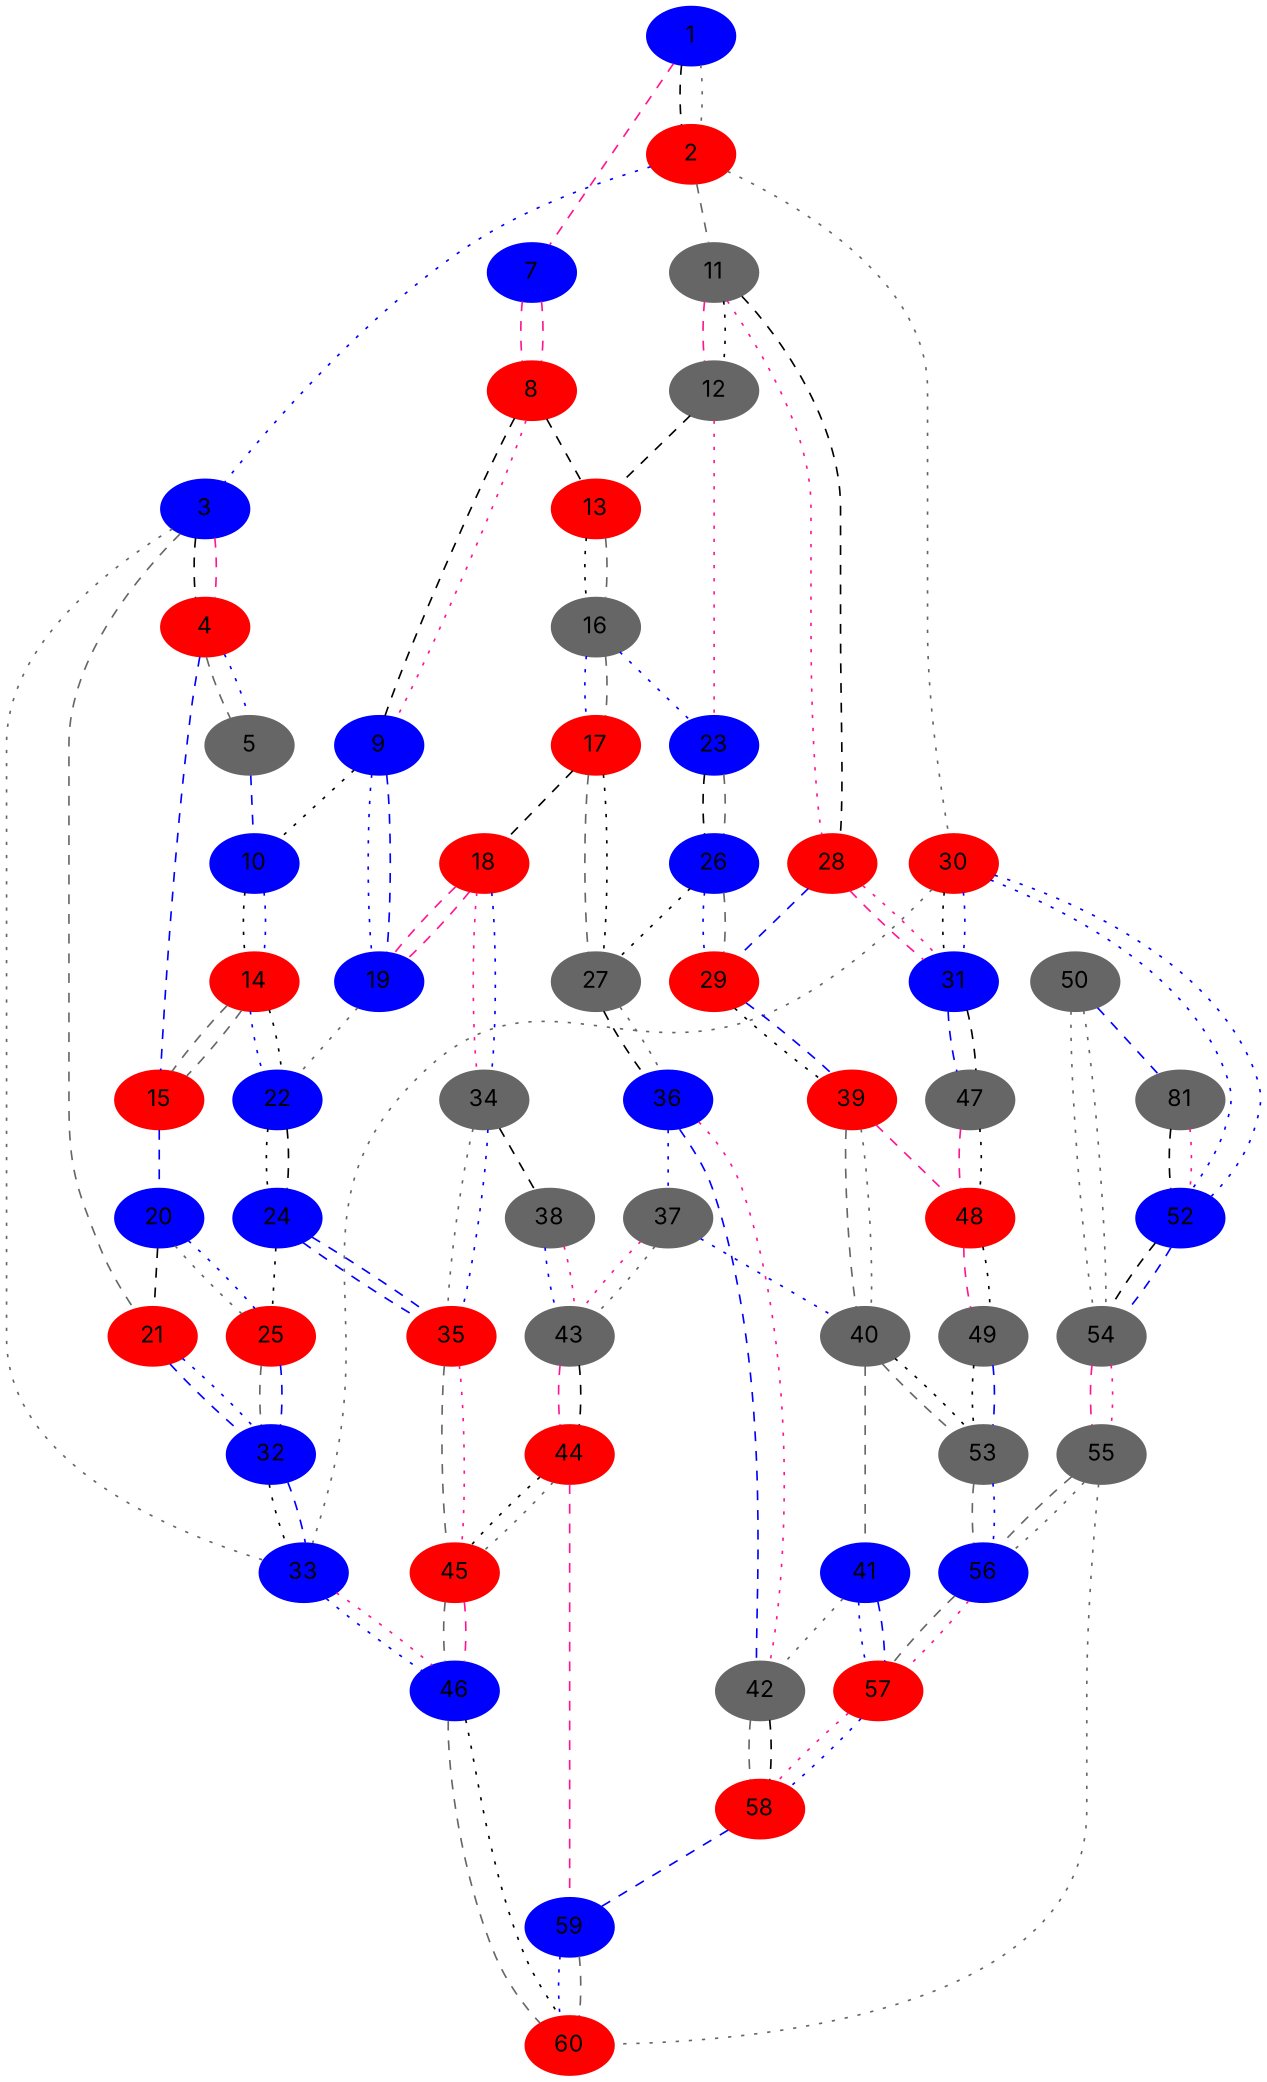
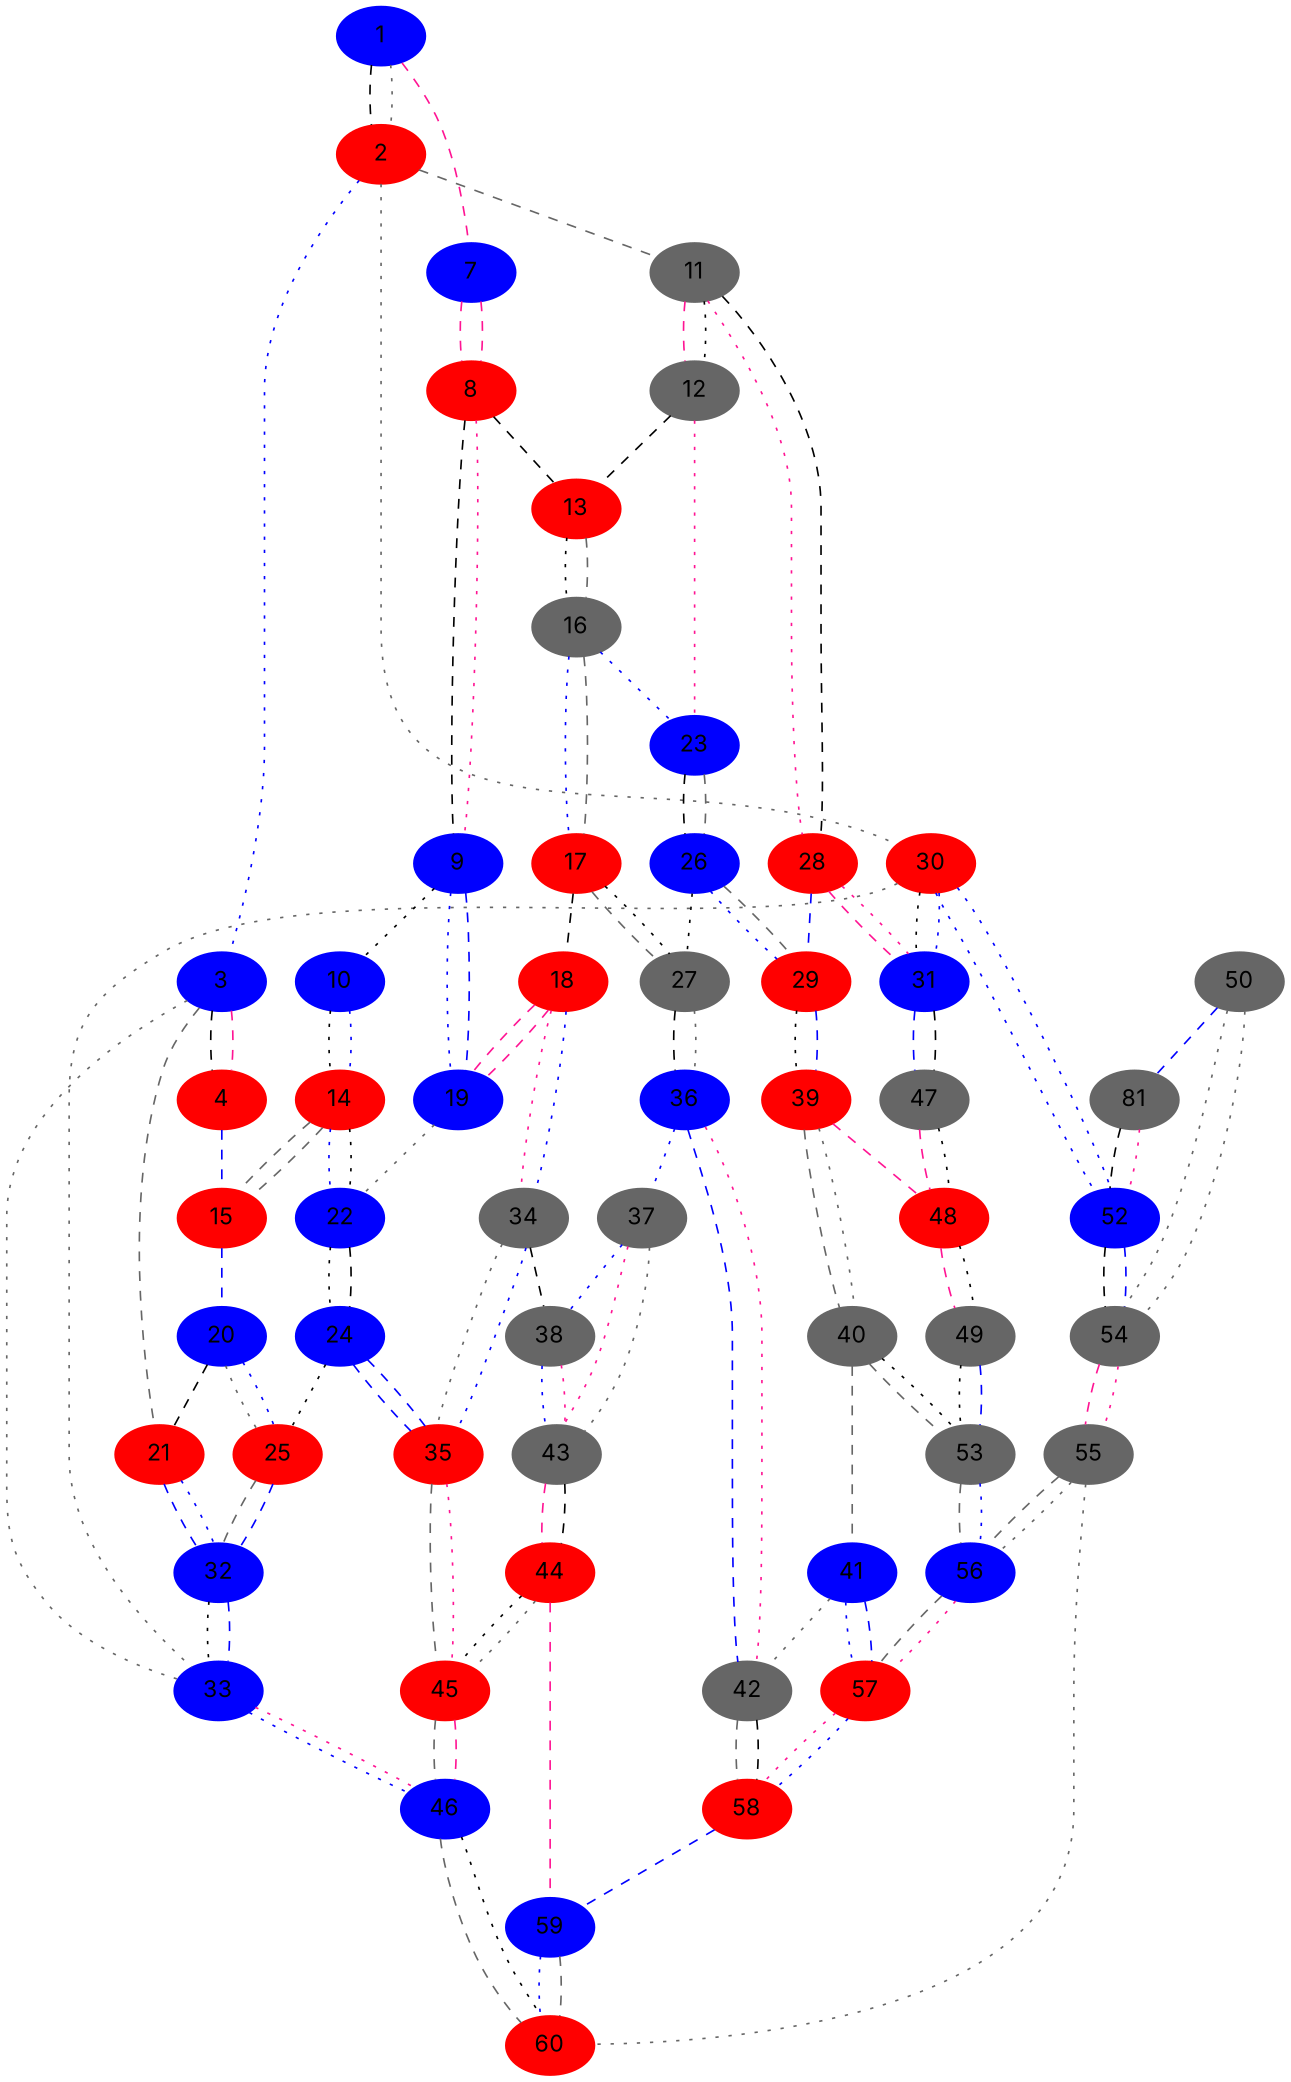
(250, 745) -> none
(777, 1283) -> (596, 1277)
